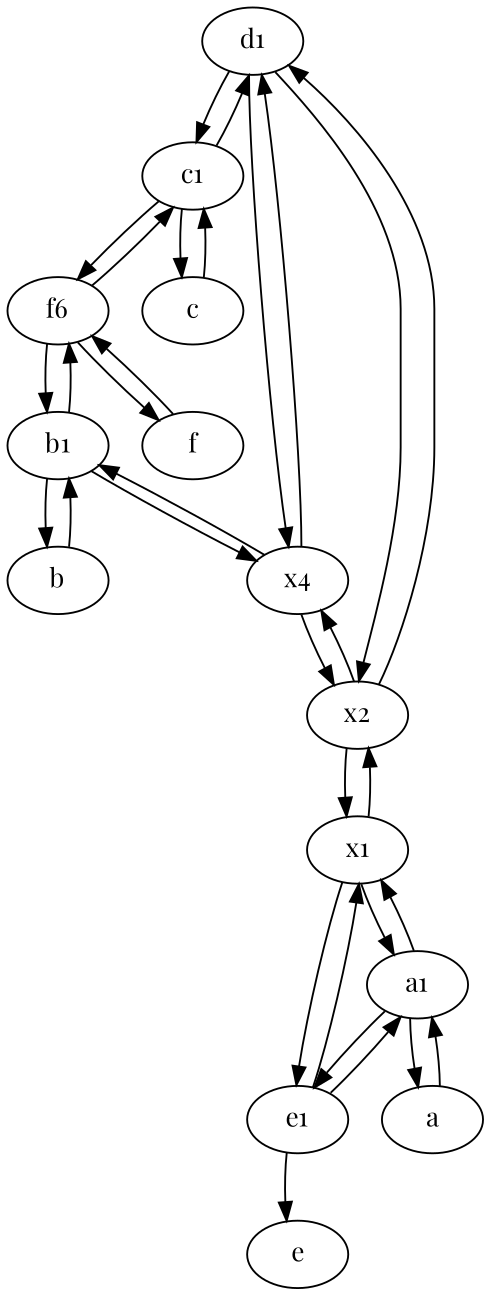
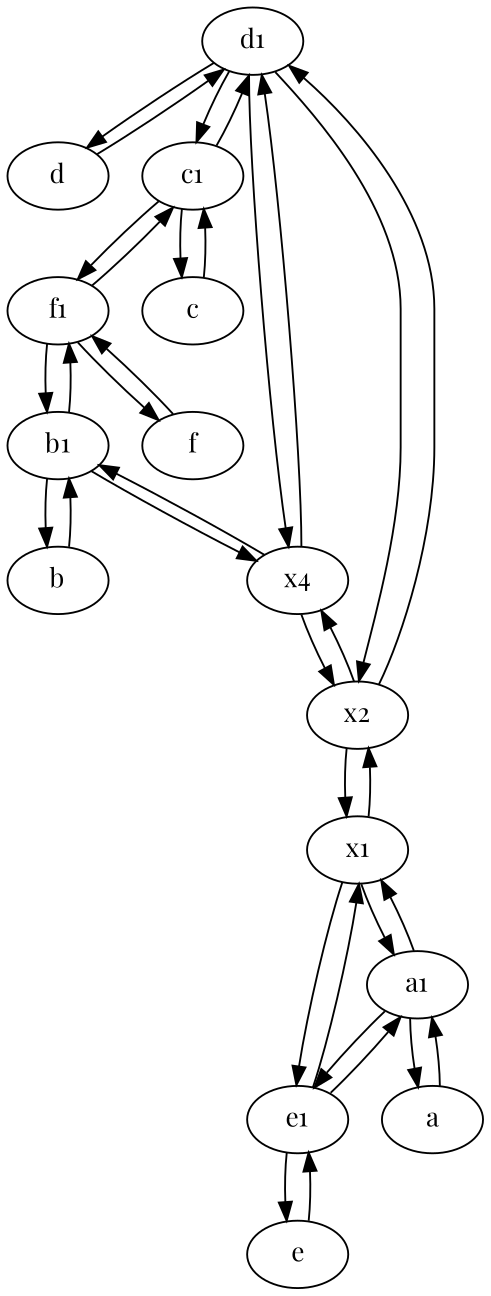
none -> (58, 176)
(58, 311) -> (58, 311)
none -> (310, 1196)
